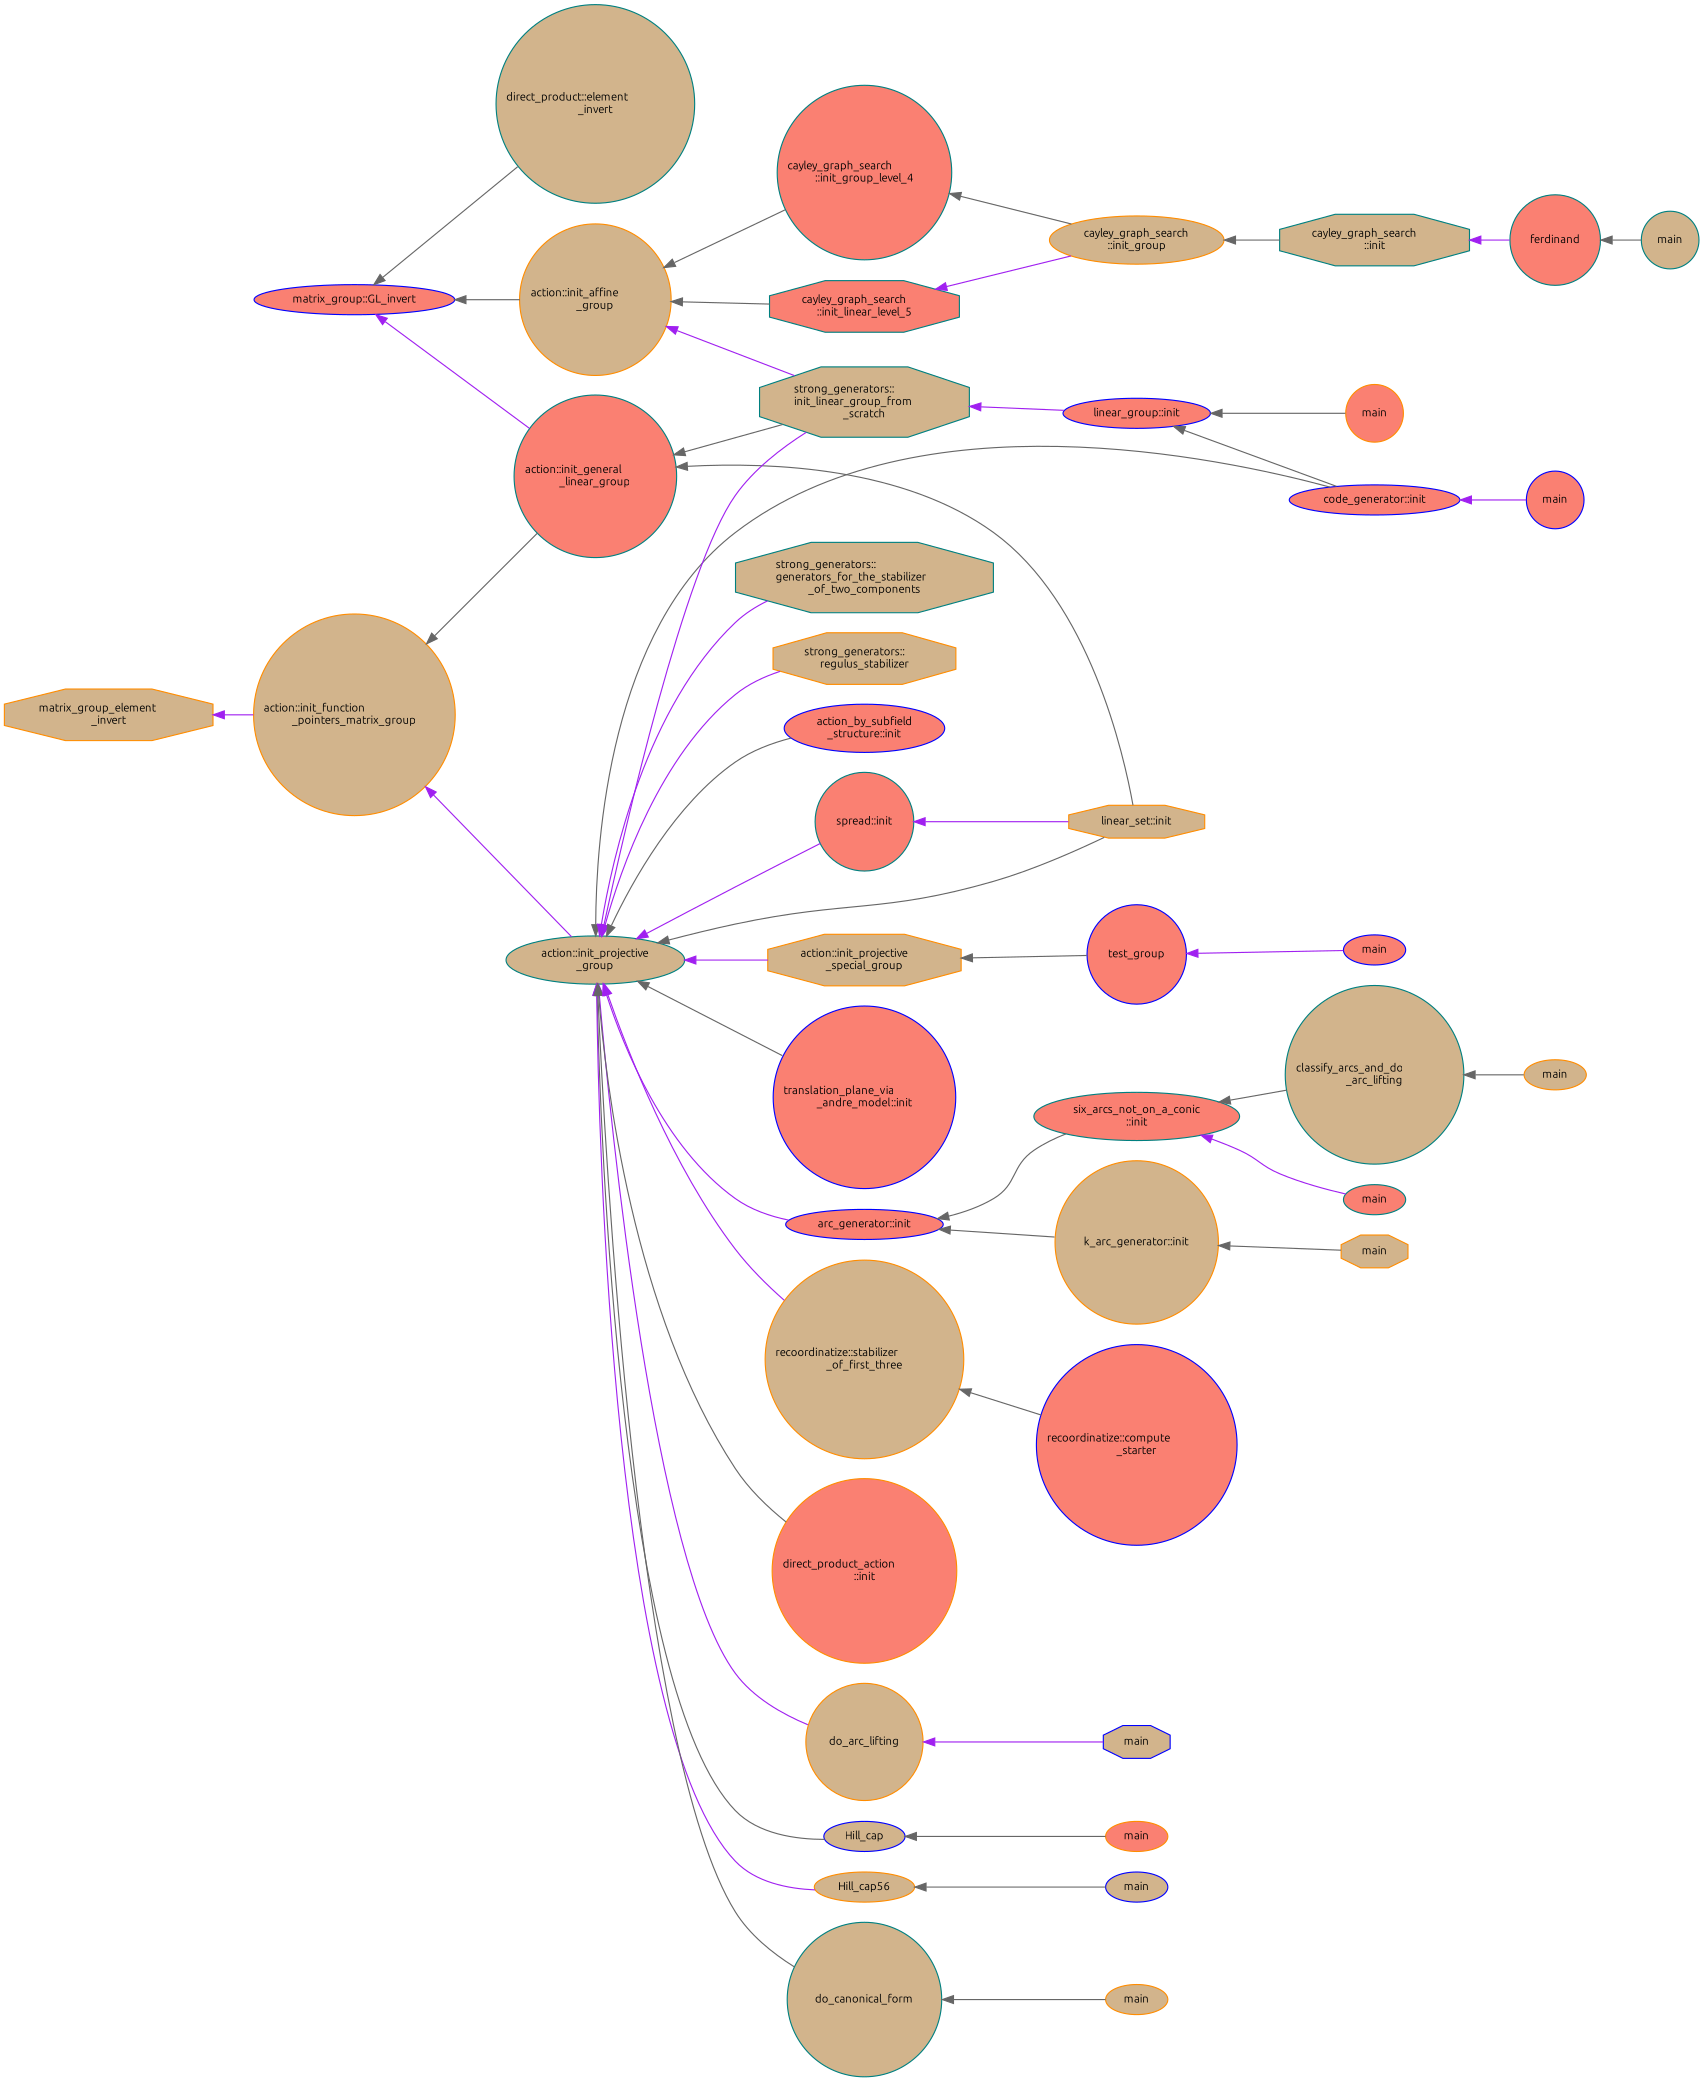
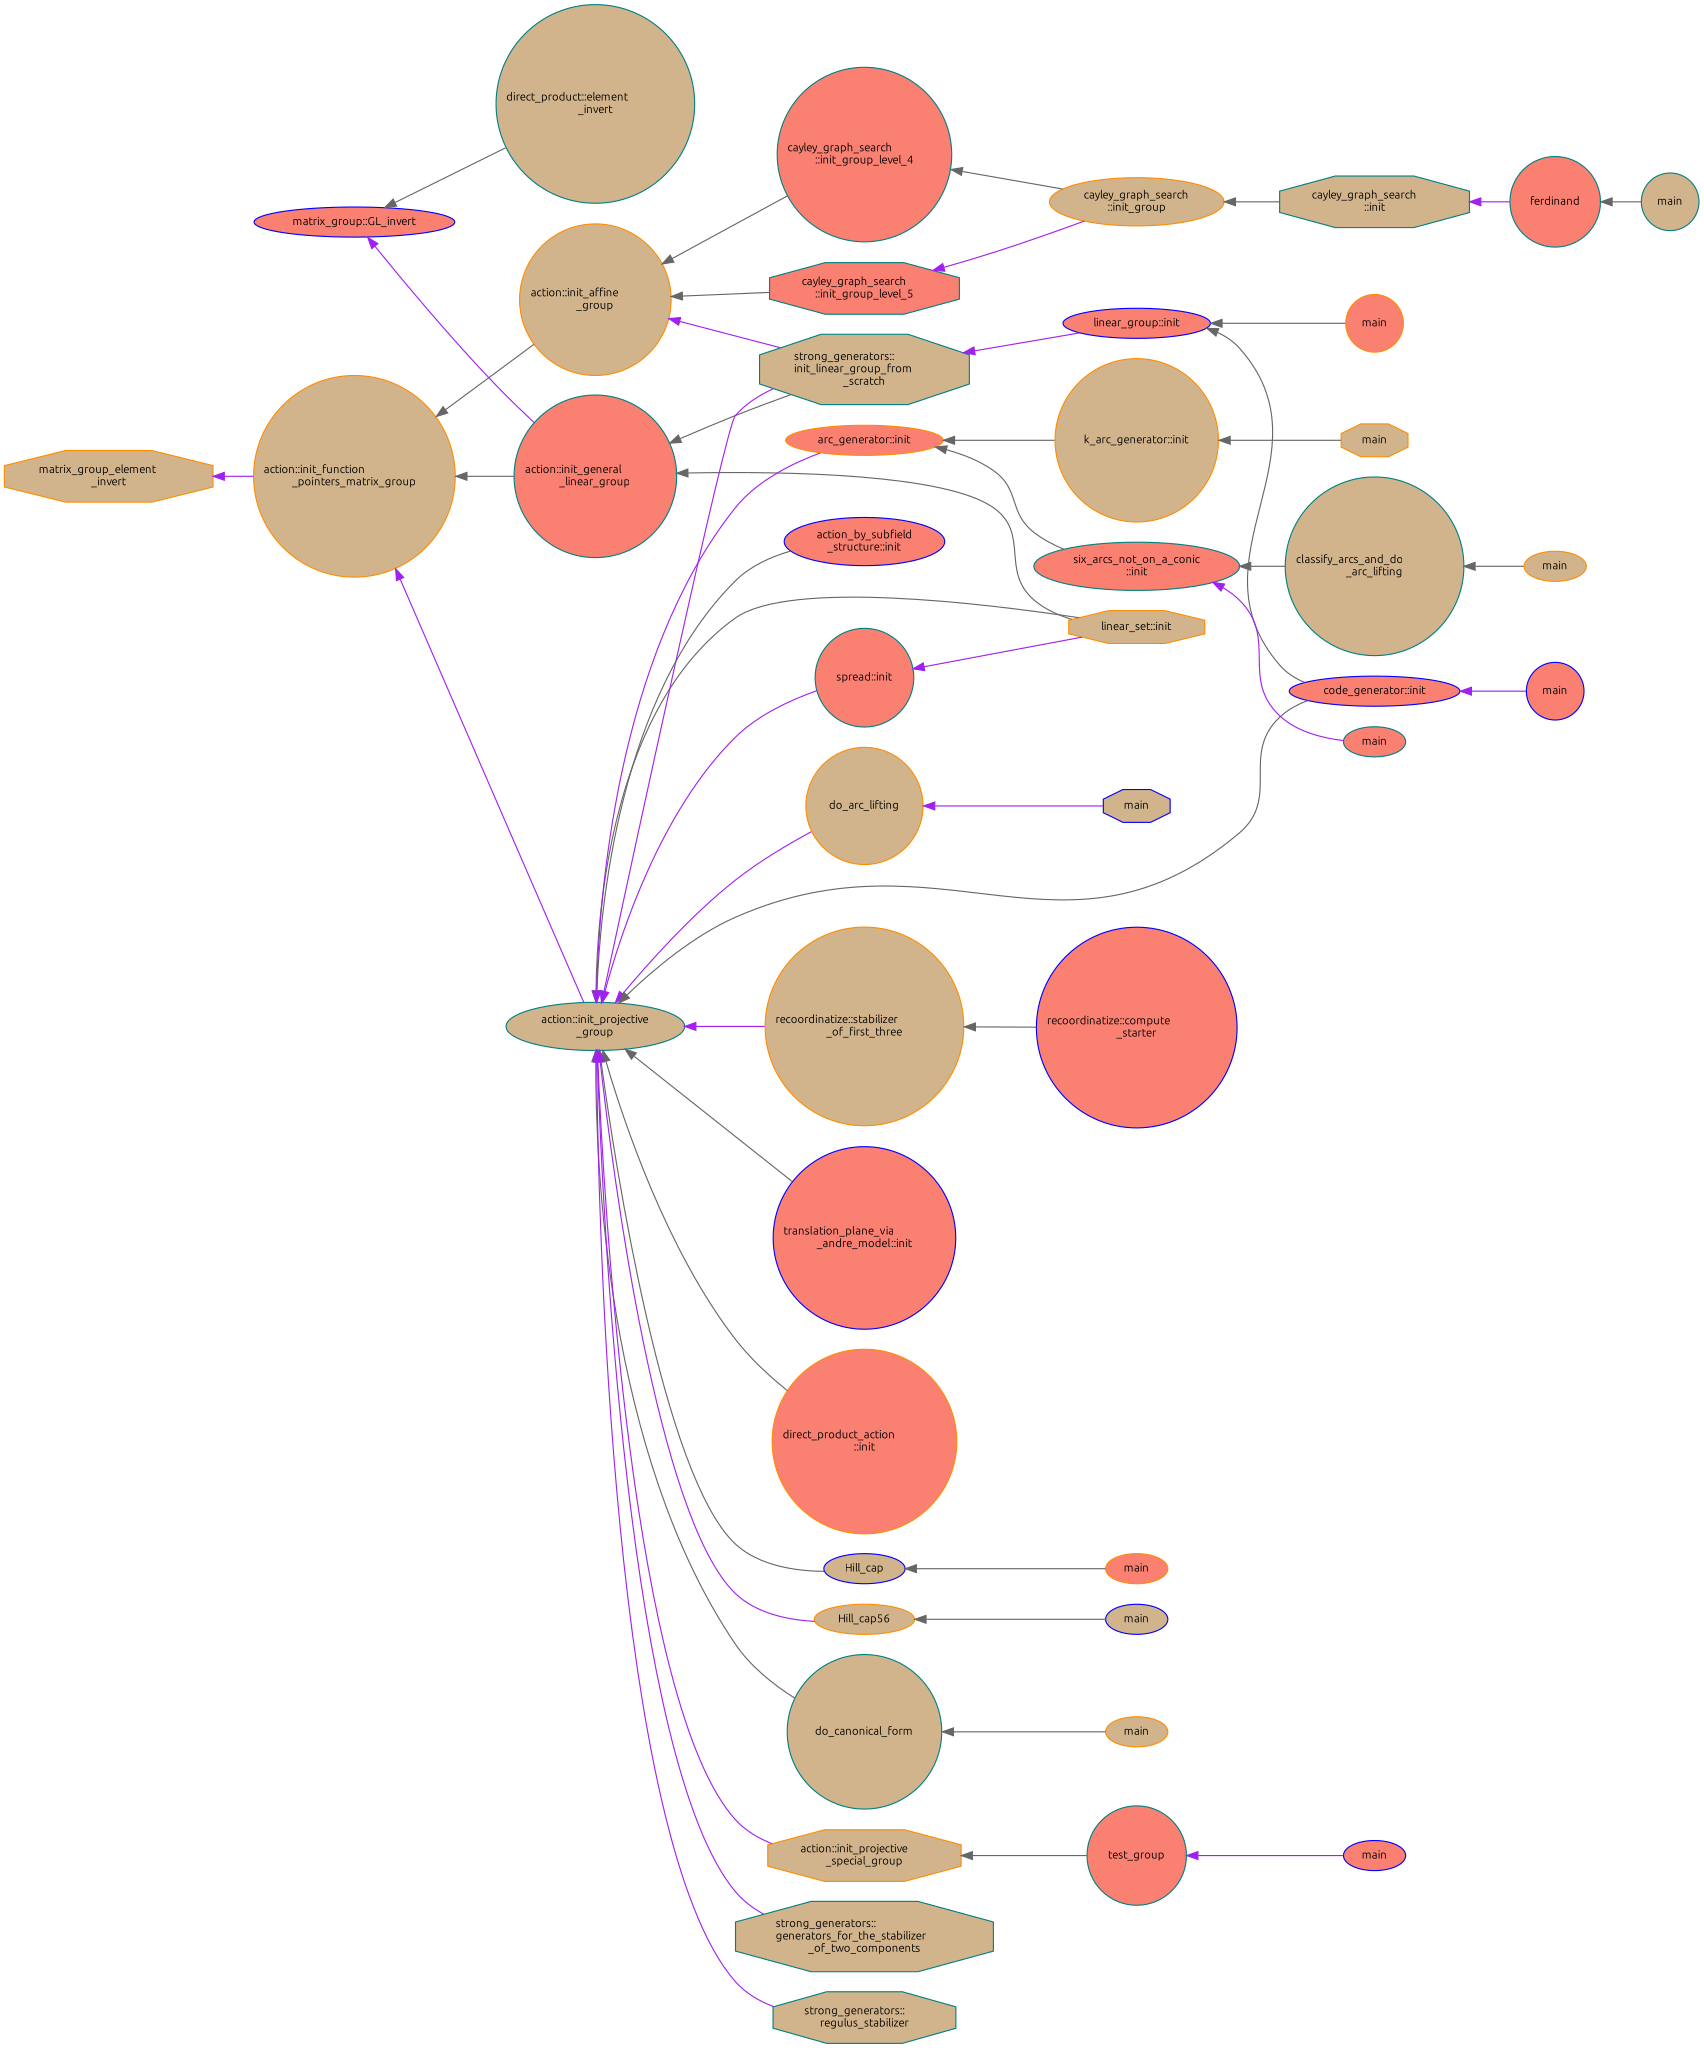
(493, 300) -> (483, 382)
(864, 306) -> (864, 288)
(864, 659) -> (864, 2018)
(1137, 954) -> (1137, 1856)
(864, 1224) -> (864, 440)
